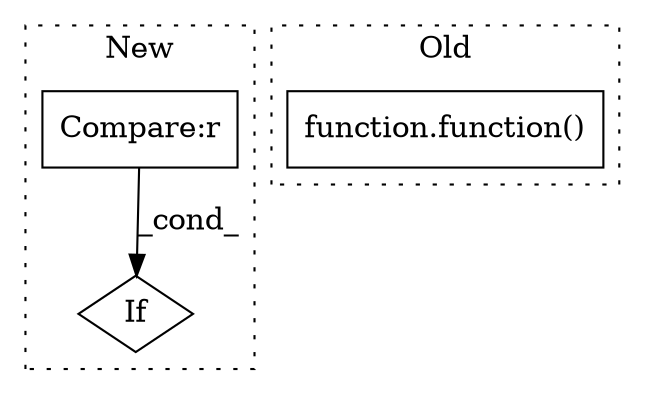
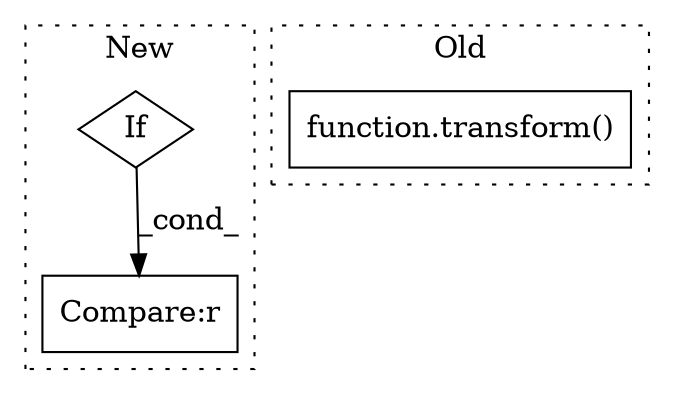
(445, 129) -> (460, 129)
(138, 211) -> (138, 211)
